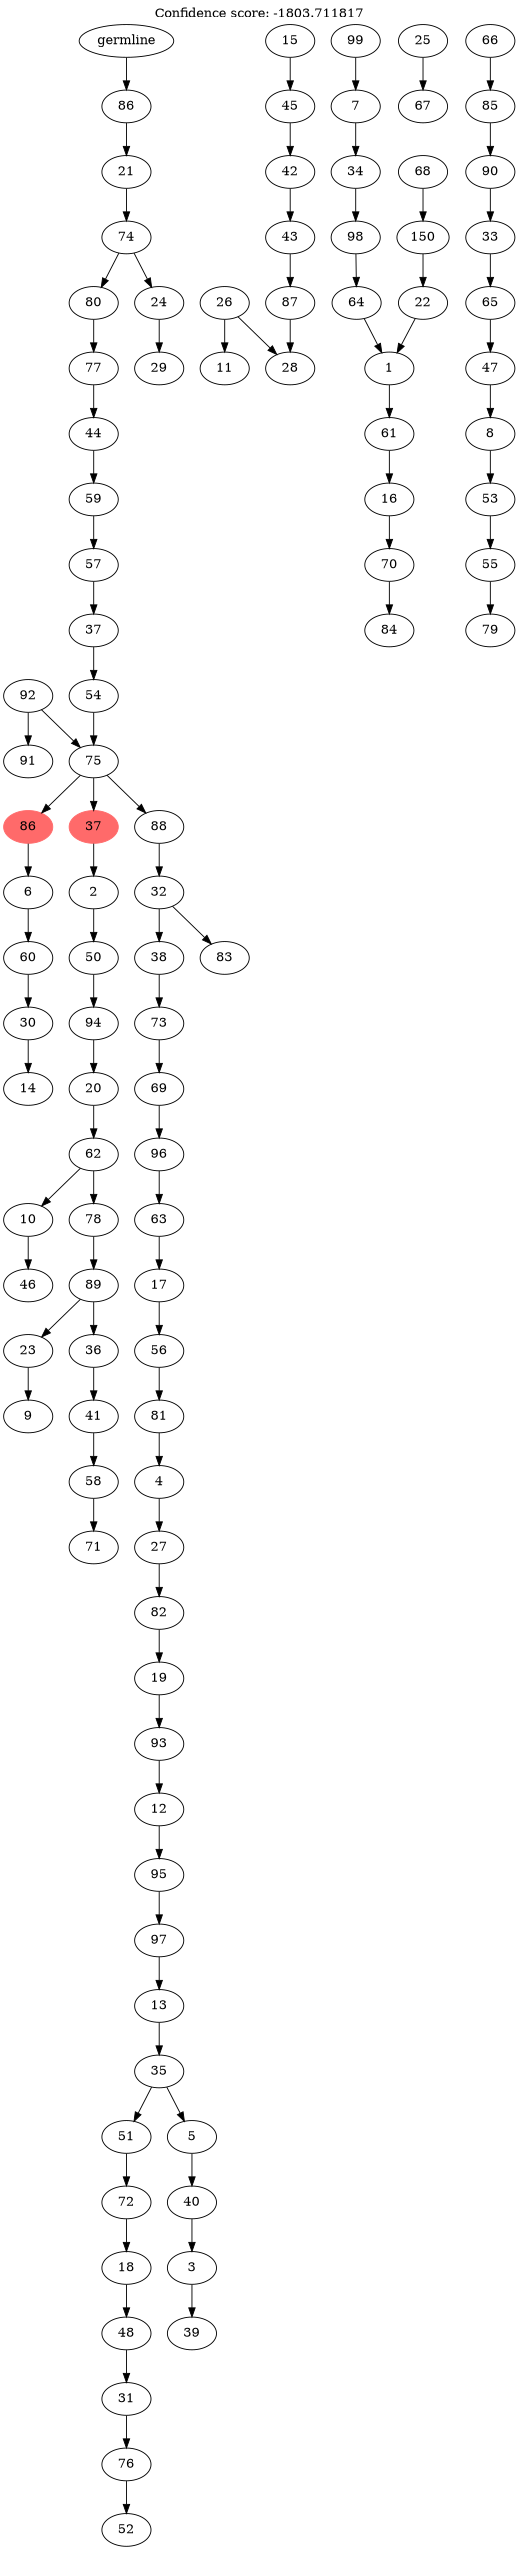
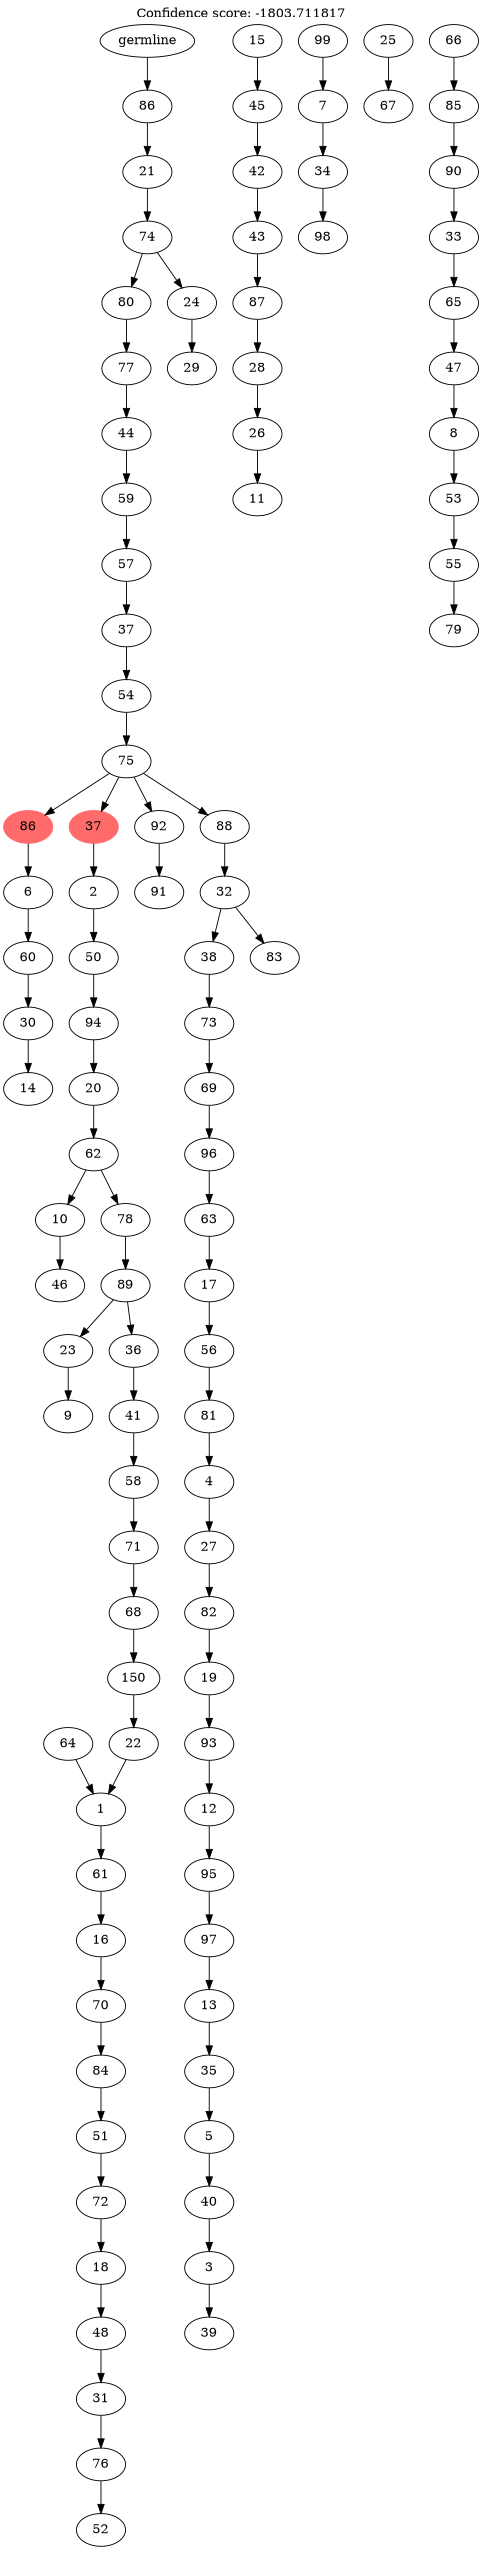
(356, 266) -> none
(254, 332) -> (257, 397)
(58, 725) -> (141, 790)
none -> (134, 1576)
(145, 2100) -> (101, 2100)
